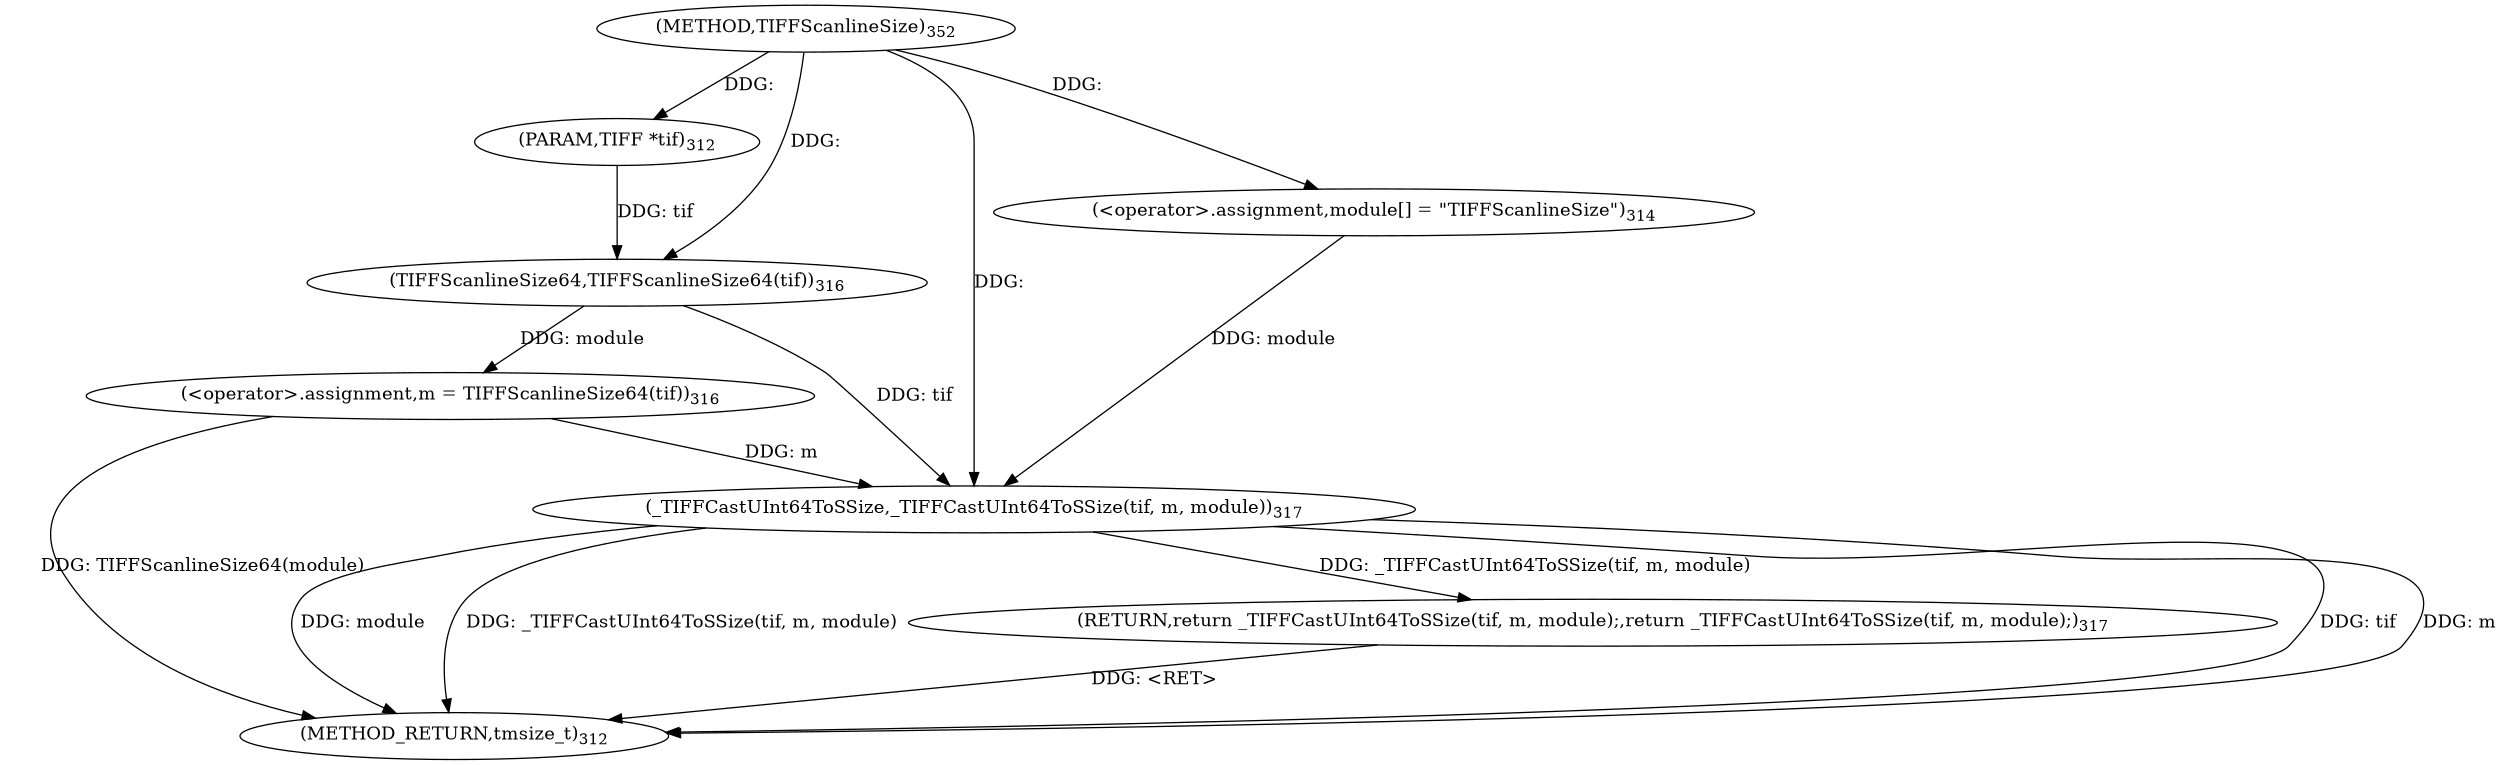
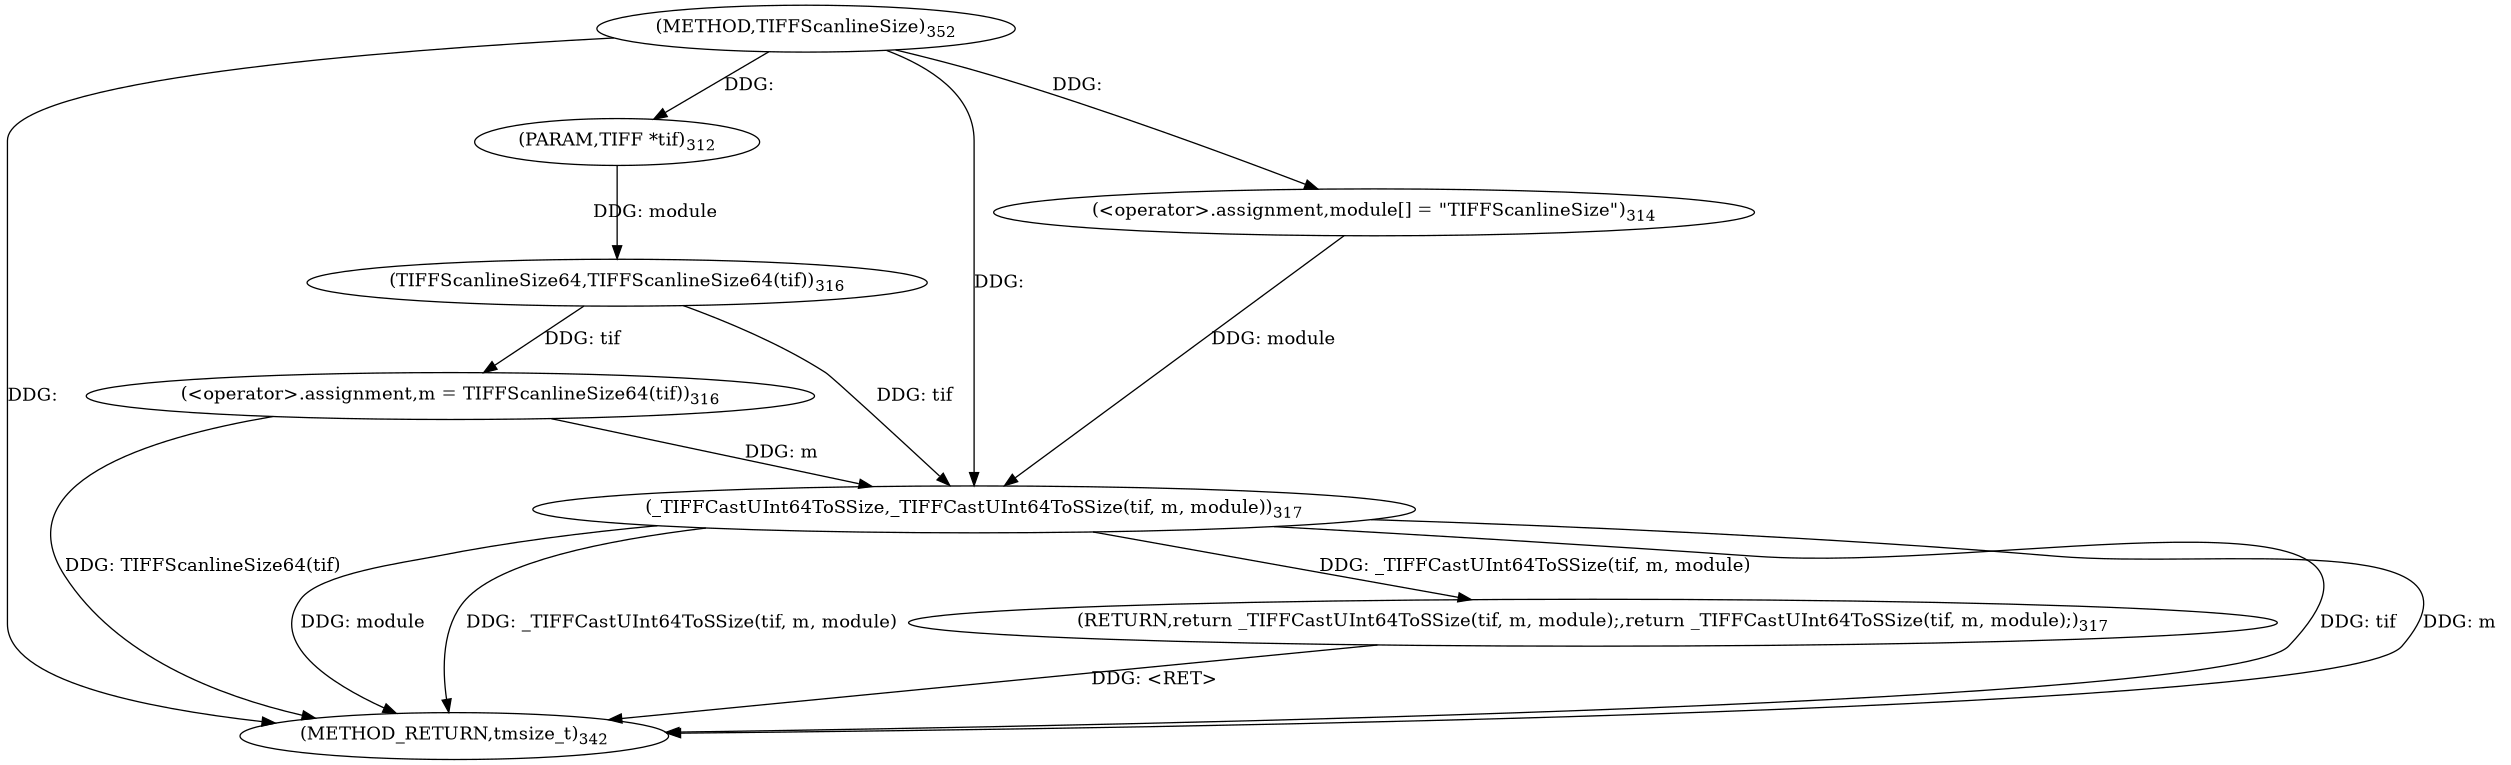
(767, 171) -> (7, 213)
(656, 212) -> (656, 212)
(583, 339) -> (583, 339)
(203, 566) -> (203, 566)
(594, 734) -> (594, 734)
